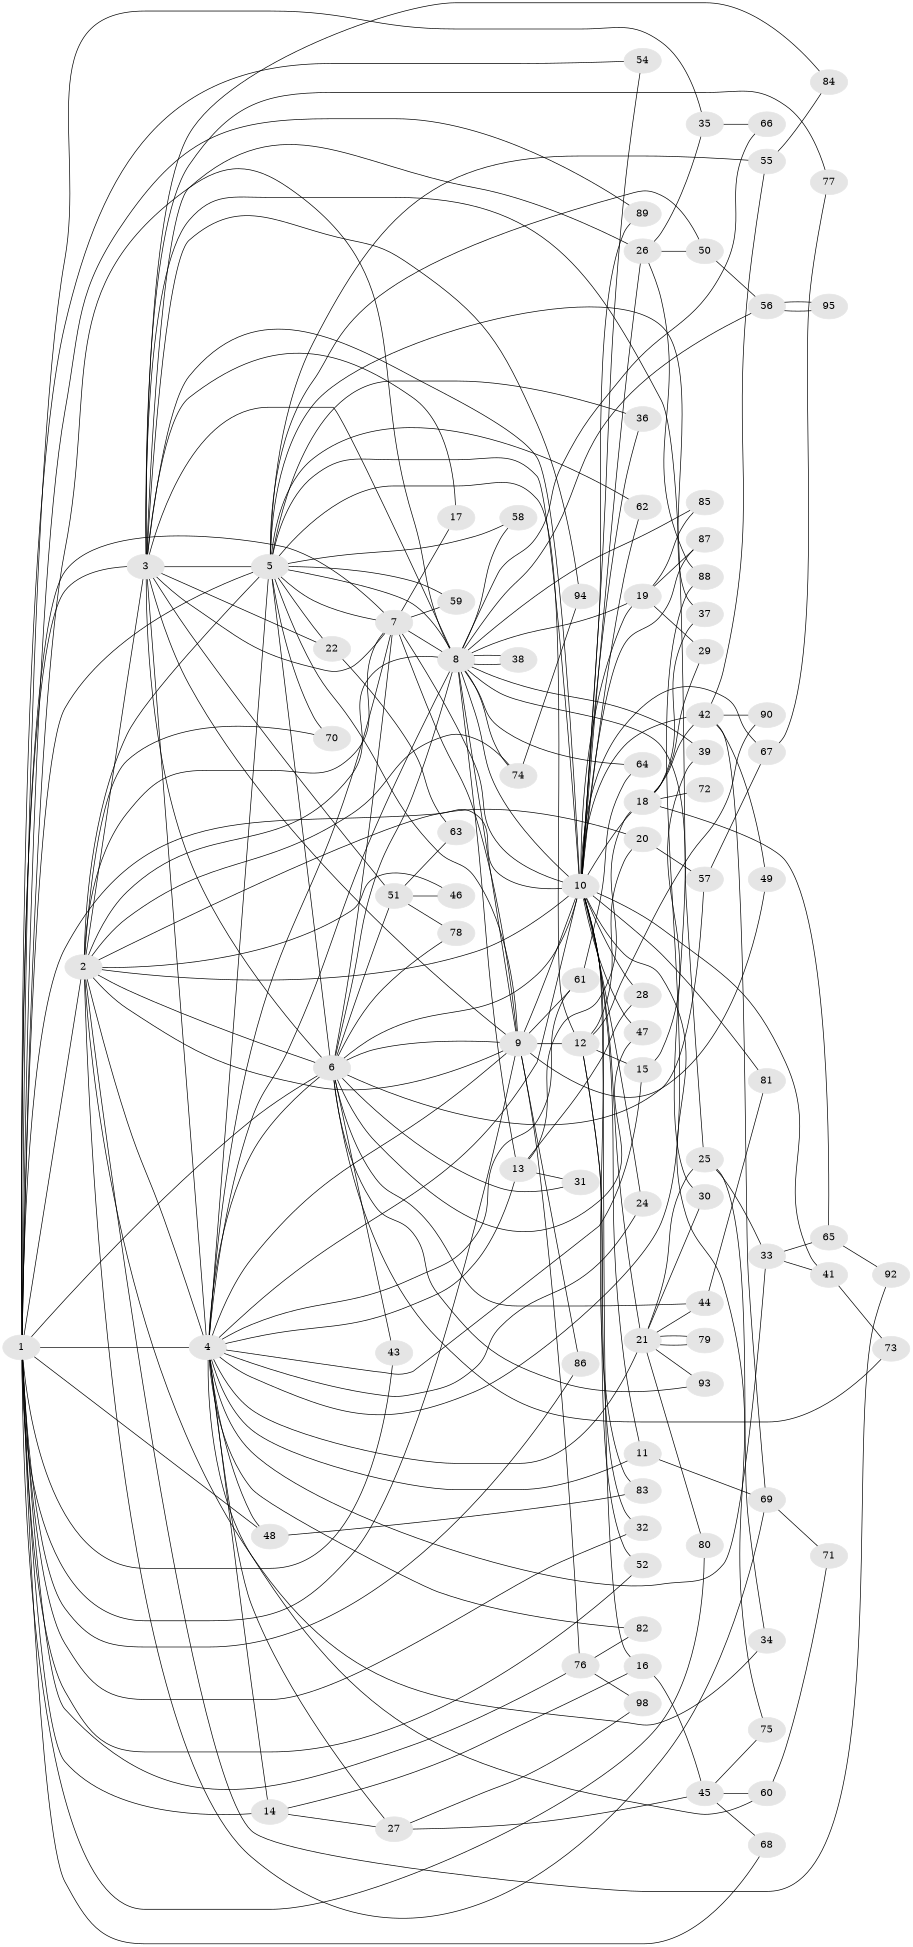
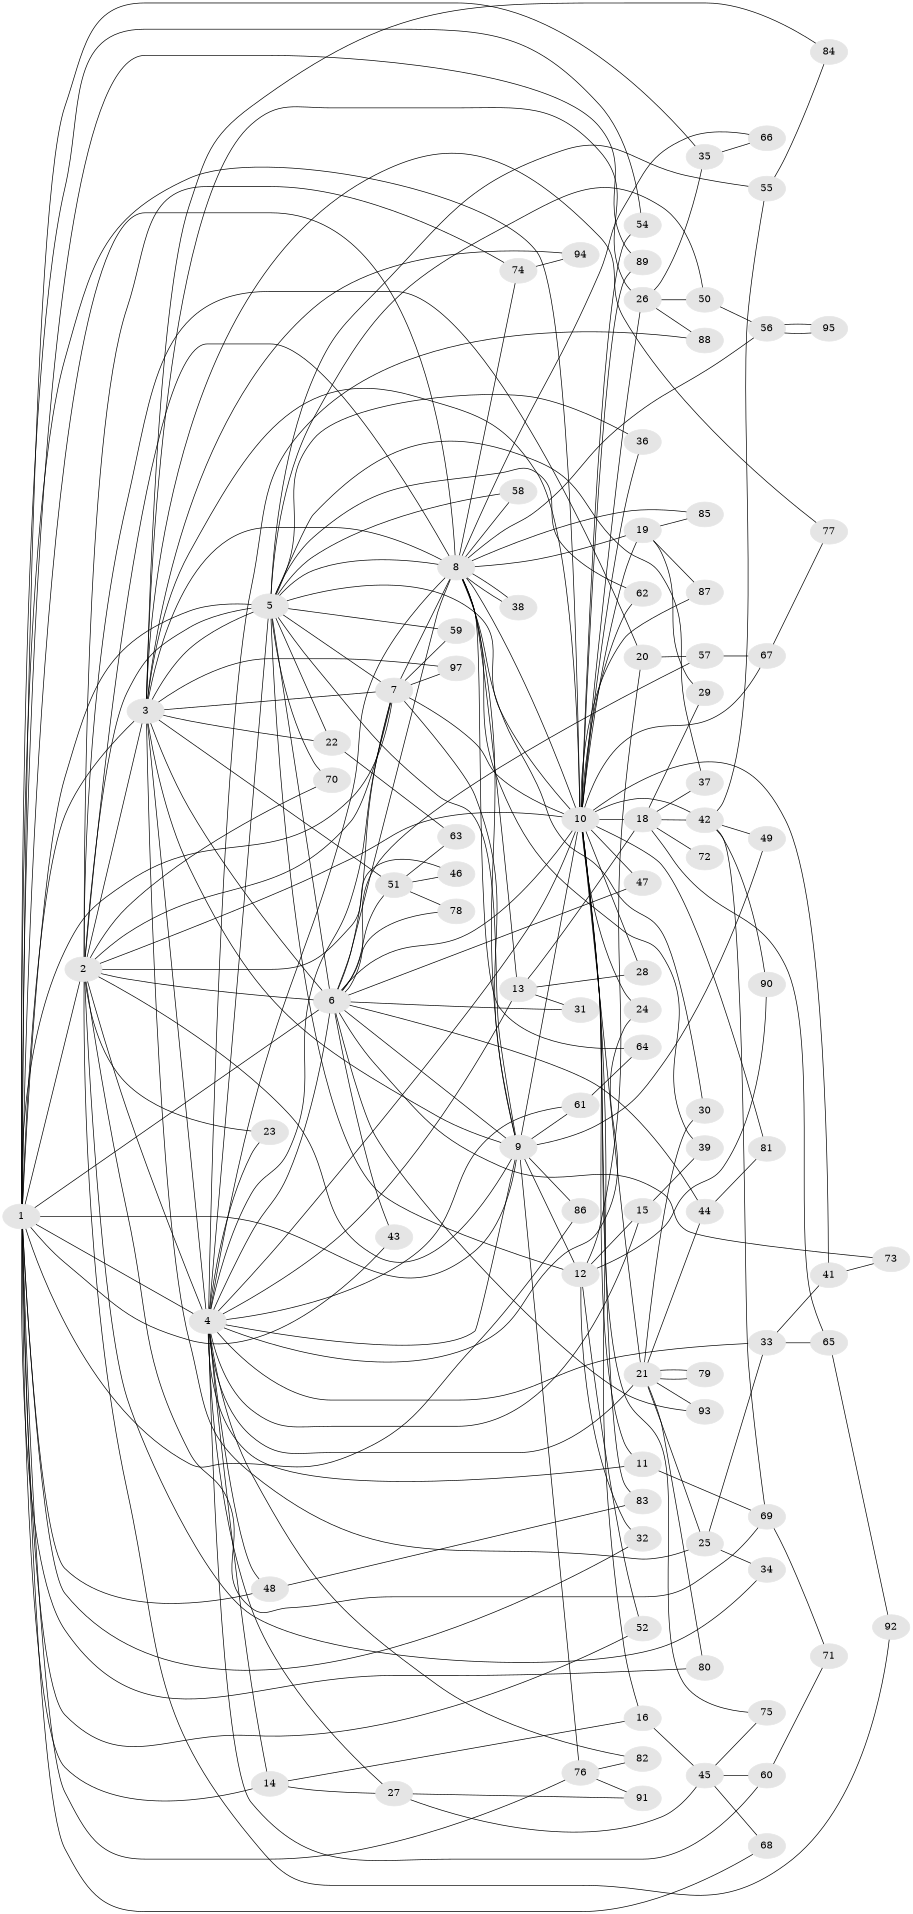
(456, 518) -> (456, 668)
none -> (270, 1132)
(643, 1704) -> (643, 1798)
